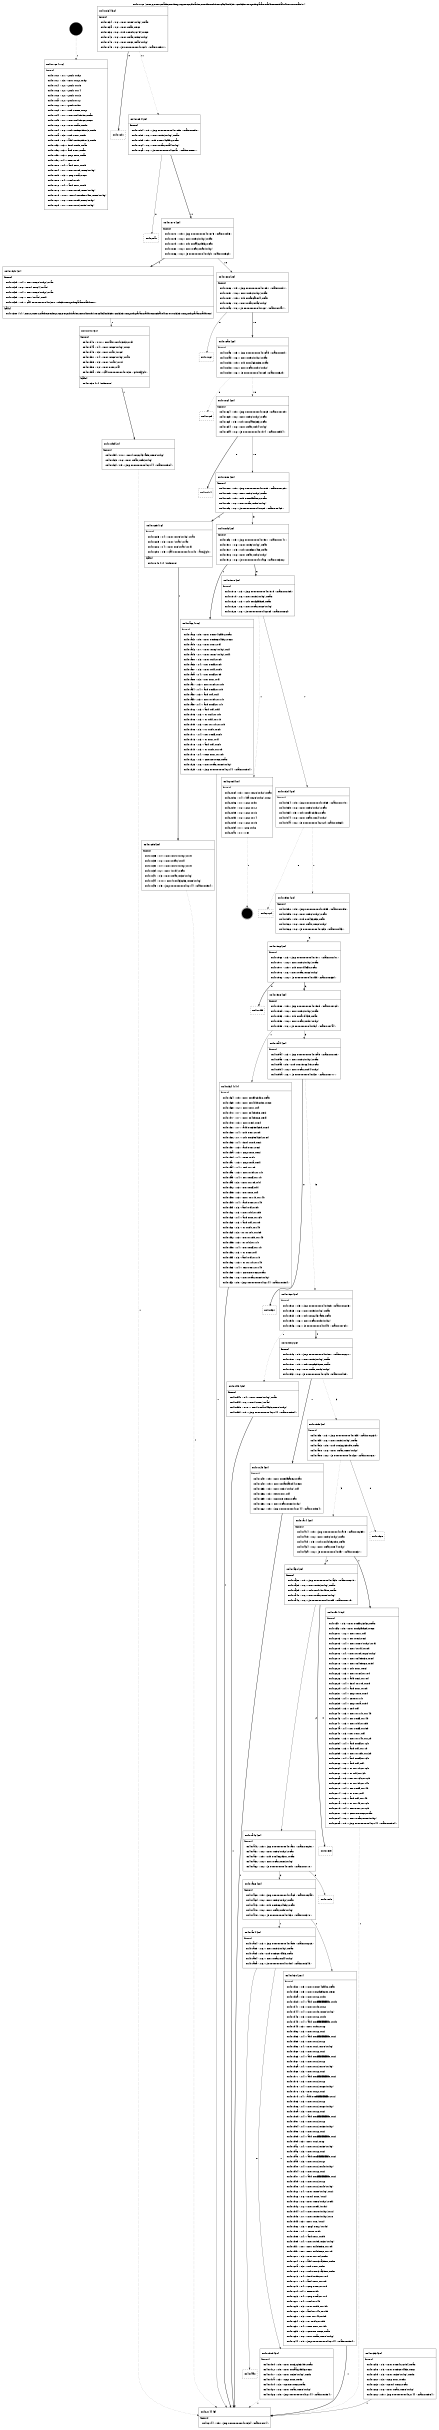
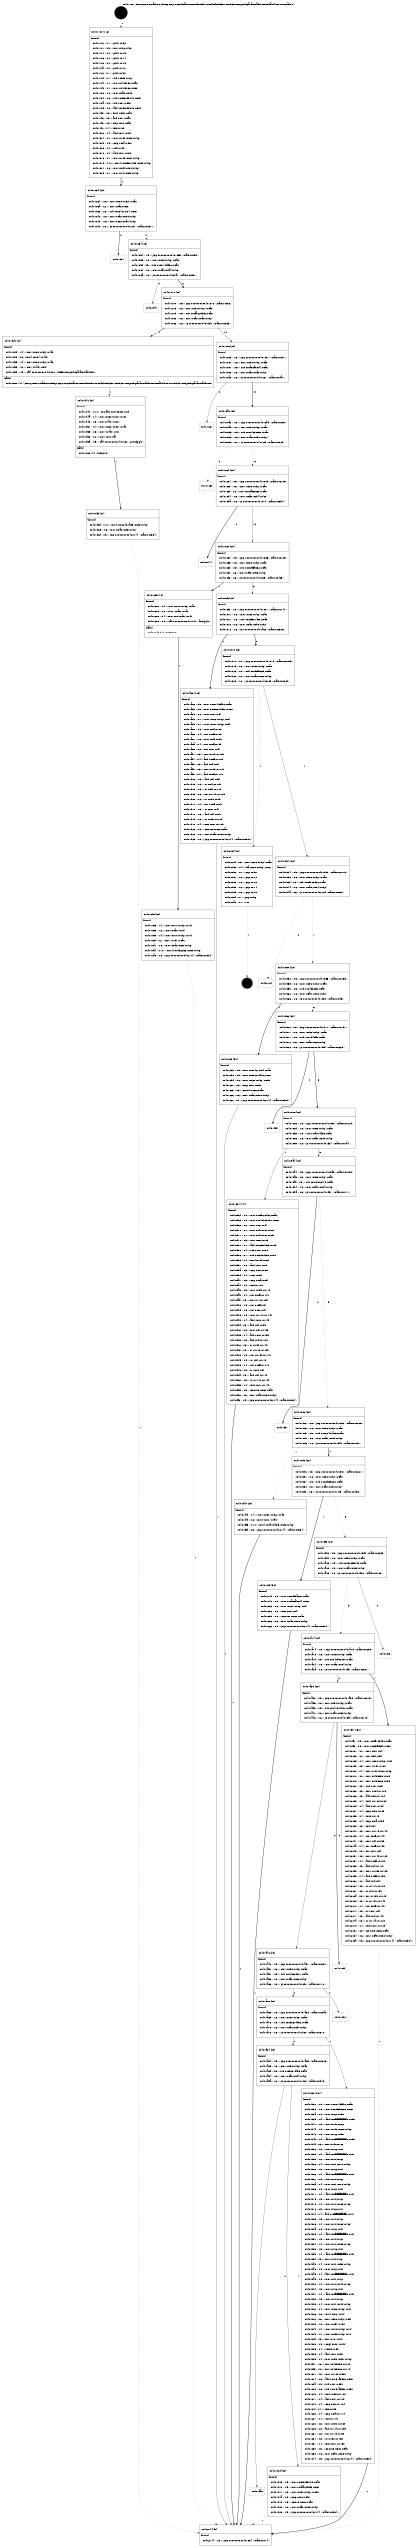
none -> (121, 181)
none -> (267, 1027)
